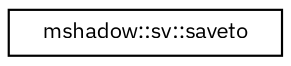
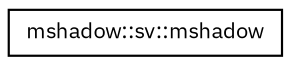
(145, 33) -> (145, 33)
